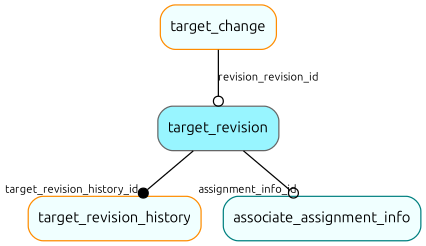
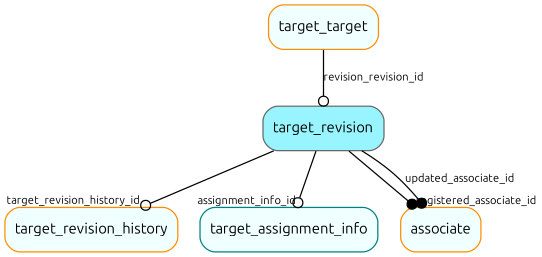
(218, 27) -> (323, 27)
(170, 170) -> (212, 177)
(322, 219) -> (289, 230)
none -> (441, 230)
